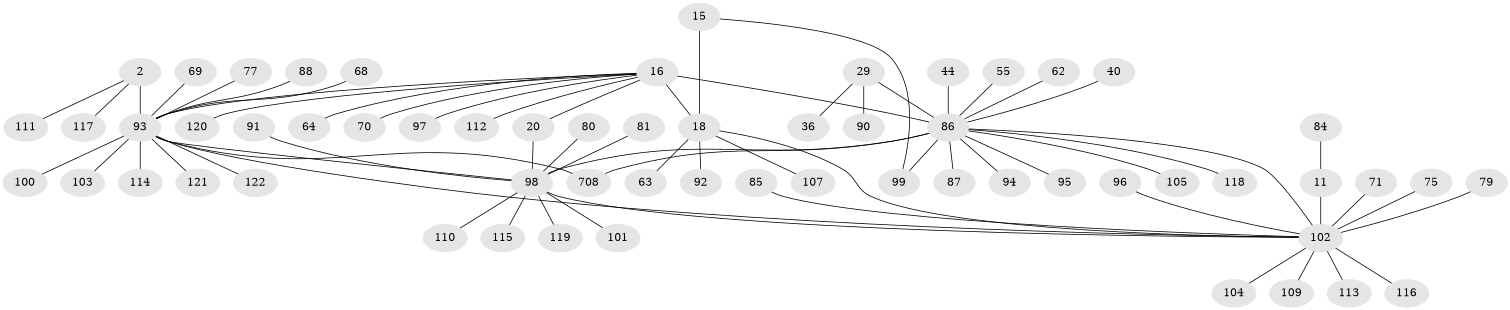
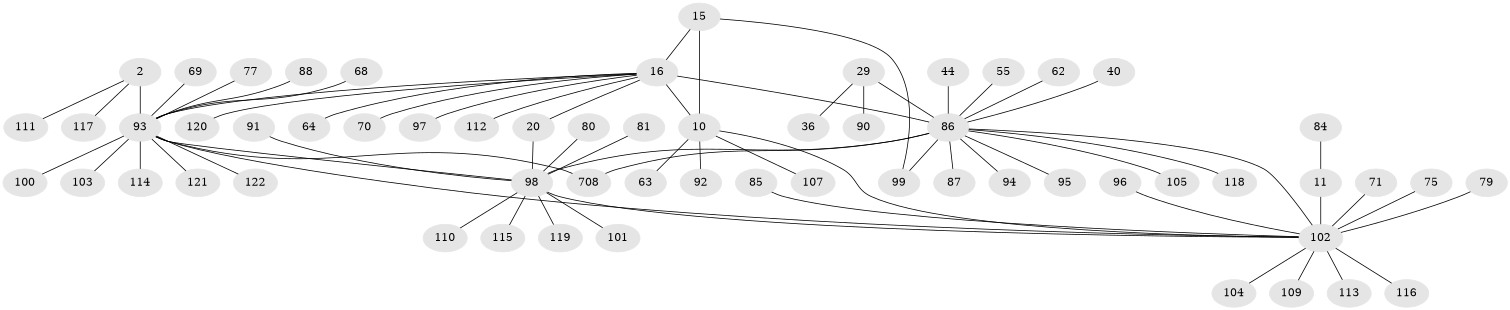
none -> (678, 45)
(699, 127) -> (699, 127)
